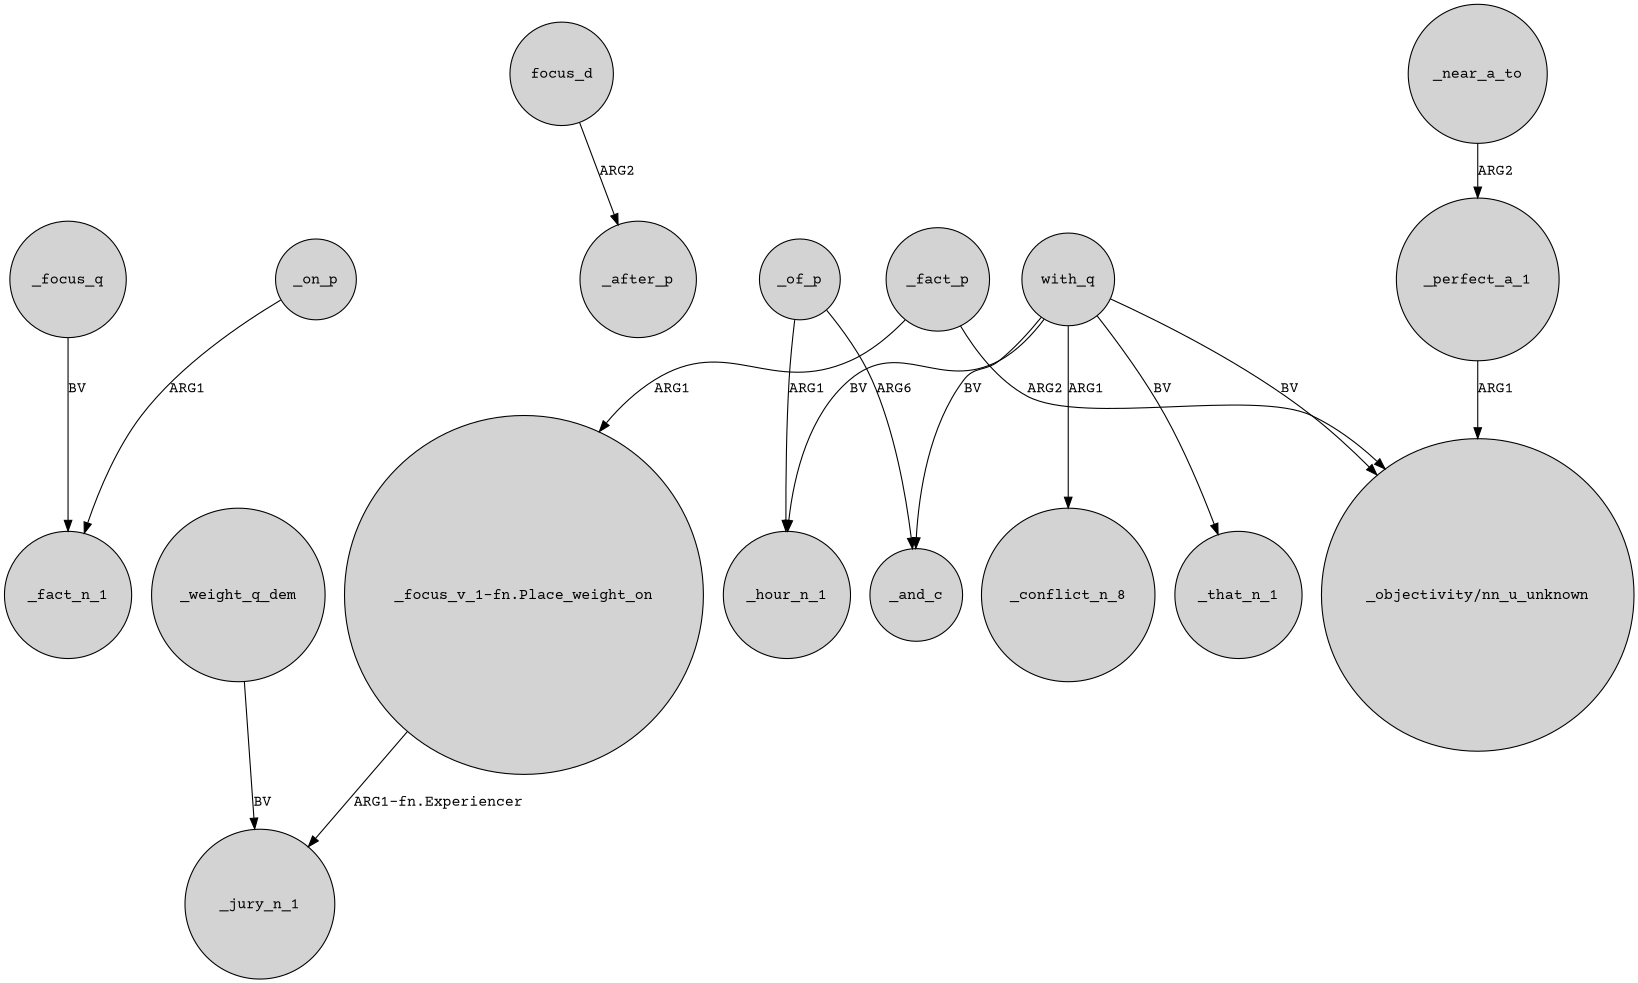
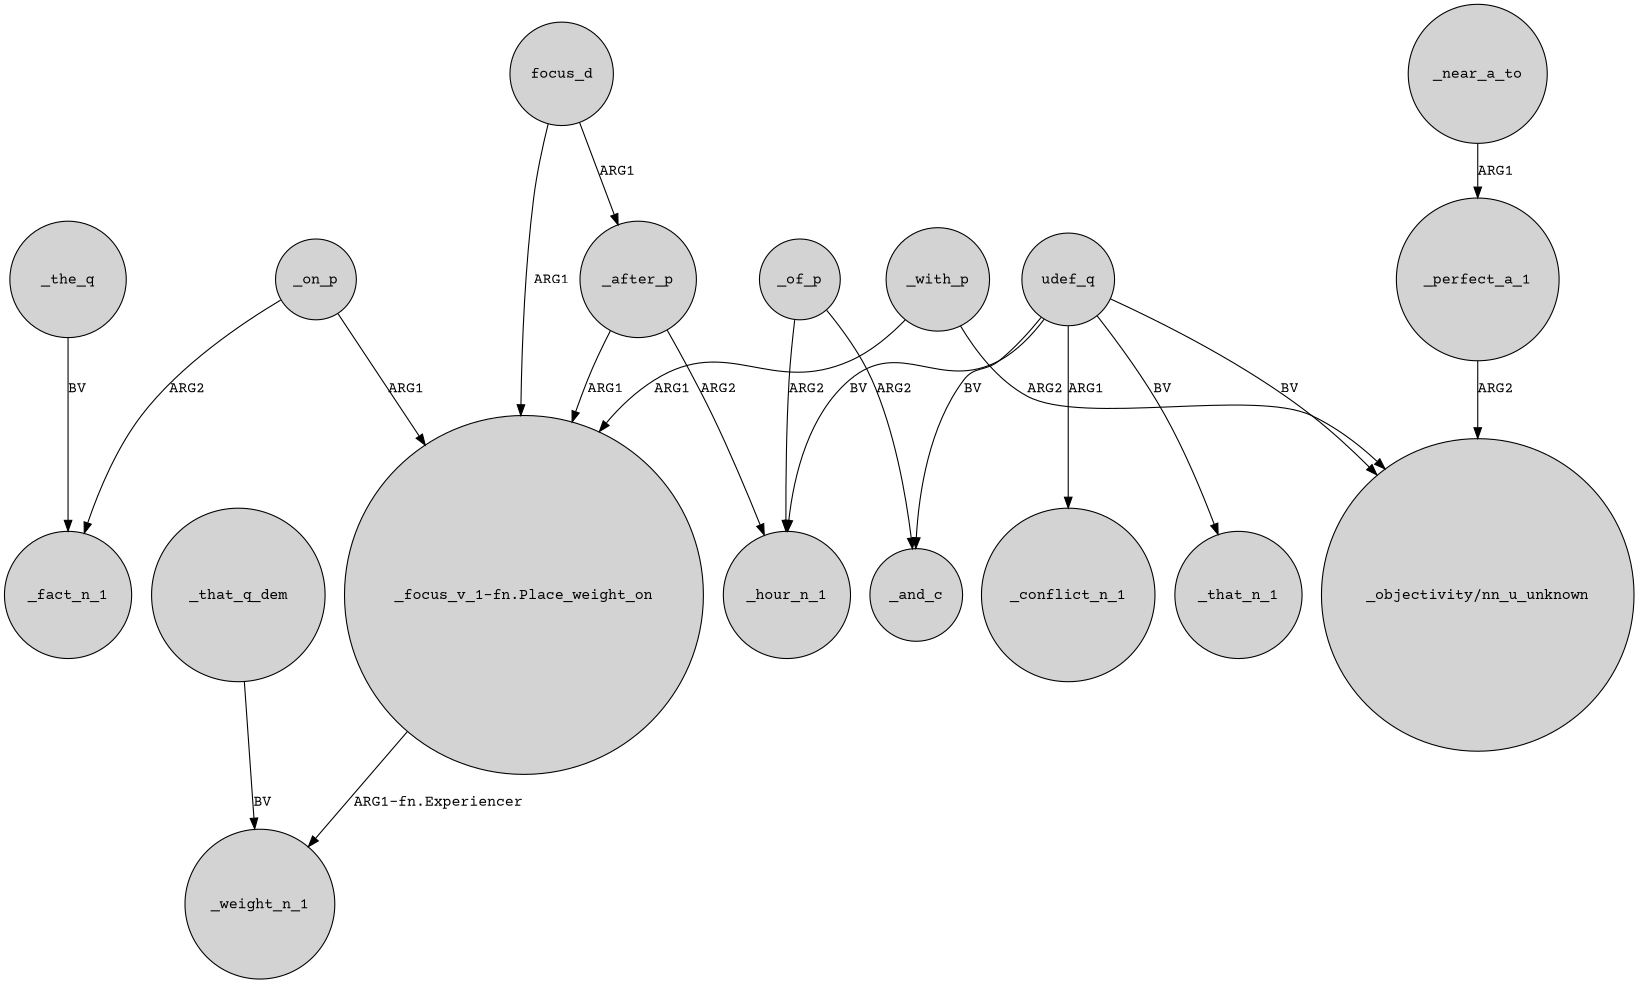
(618, 171) -> (618, 171)
(1496, 171) -> (1496, 171)
none -> (527, 264)
(68, 279) -> (68, 279)
(938, 279) -> (938, 279)
(1068, 279) -> (1068, 279)
none -> (591, 371)
none -> (379, 375)
(188, 388) -> (188, 388)
(807, 388) -> (807, 388)
(895, 388) -> (895, 388)
(1496, 388) -> (1496, 388)
none -> (717, 426)
(238, 595) -> (238, 595)
(1068, 595) -> (1068, 595)
(260, 904) -> (260, 904)
